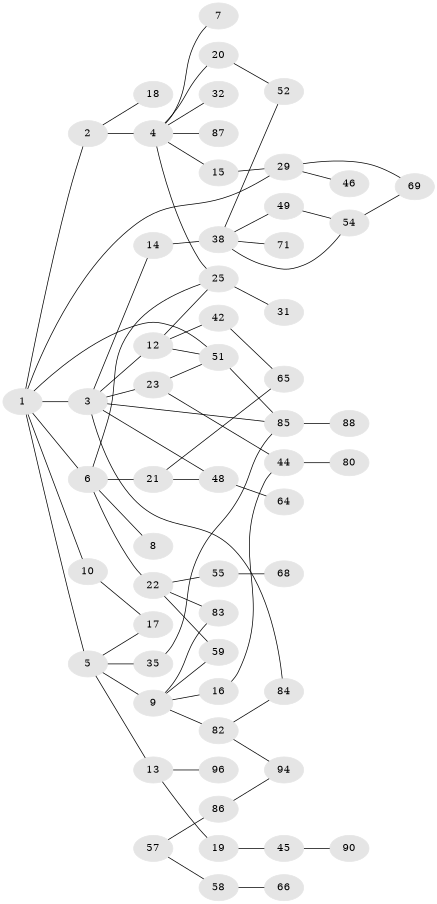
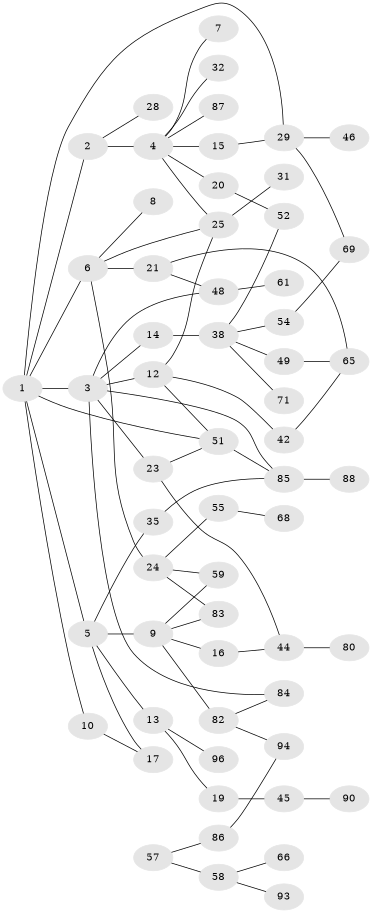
(153, 94) -> (153, 107)
(317, 215) -> (317, 362)
(284, 502) -> (284, 283)
(153, 585) -> (153, 568)
none -> (284, 897)
